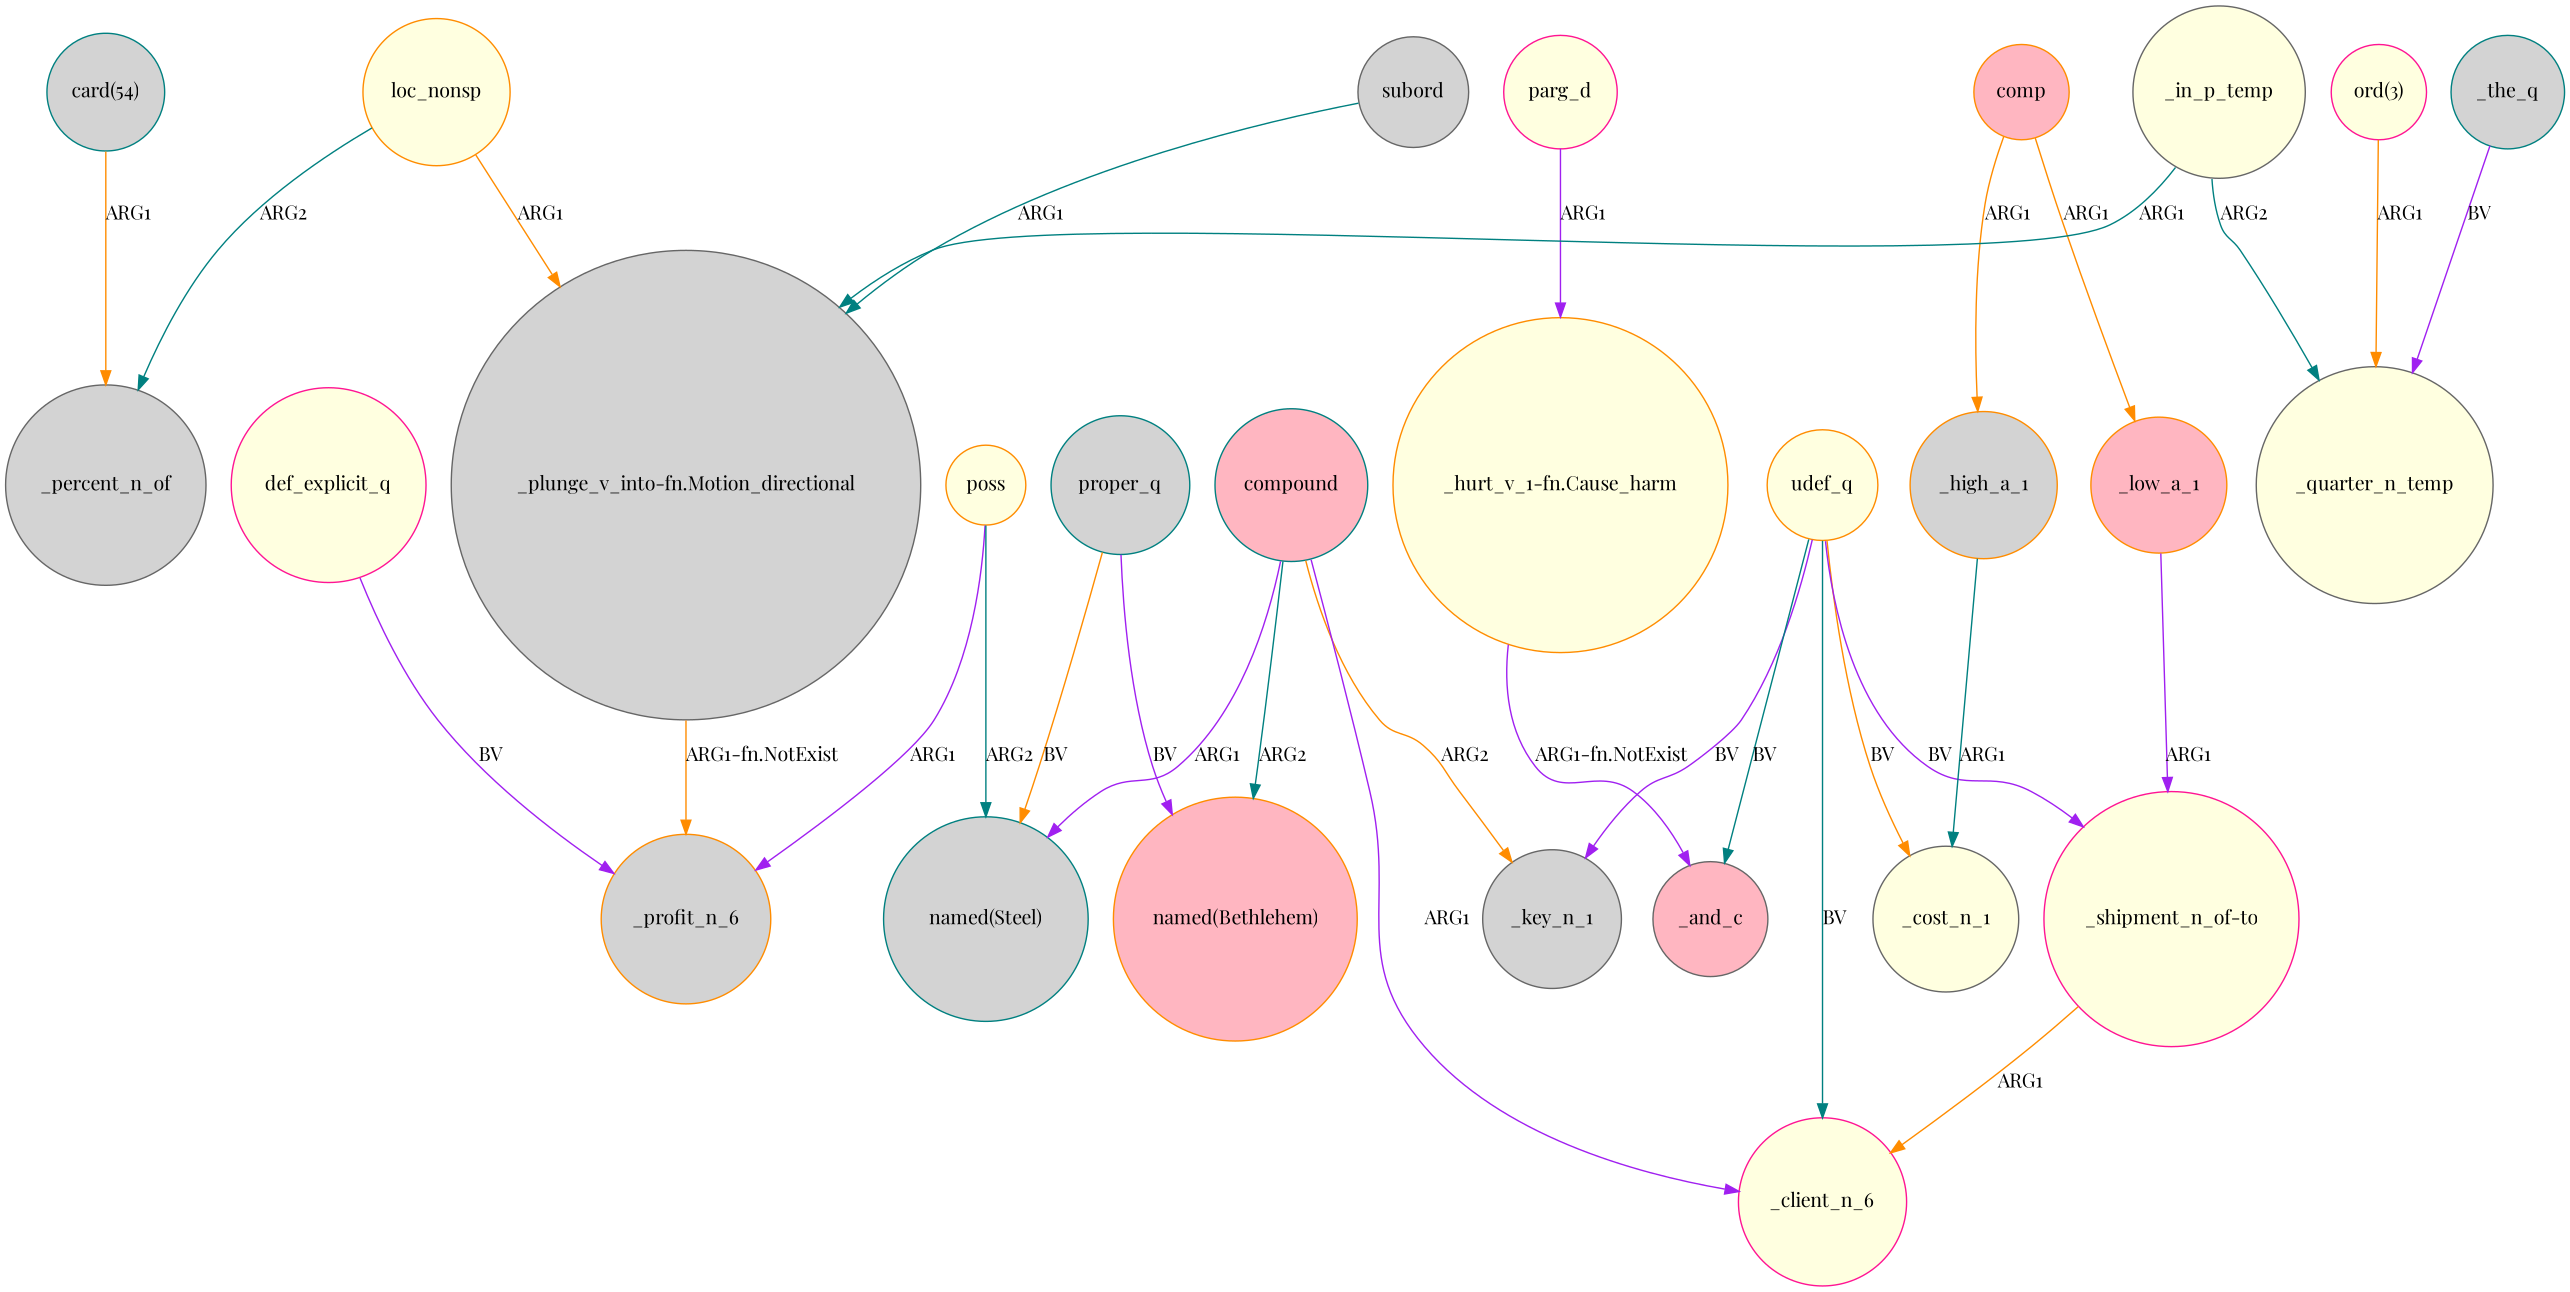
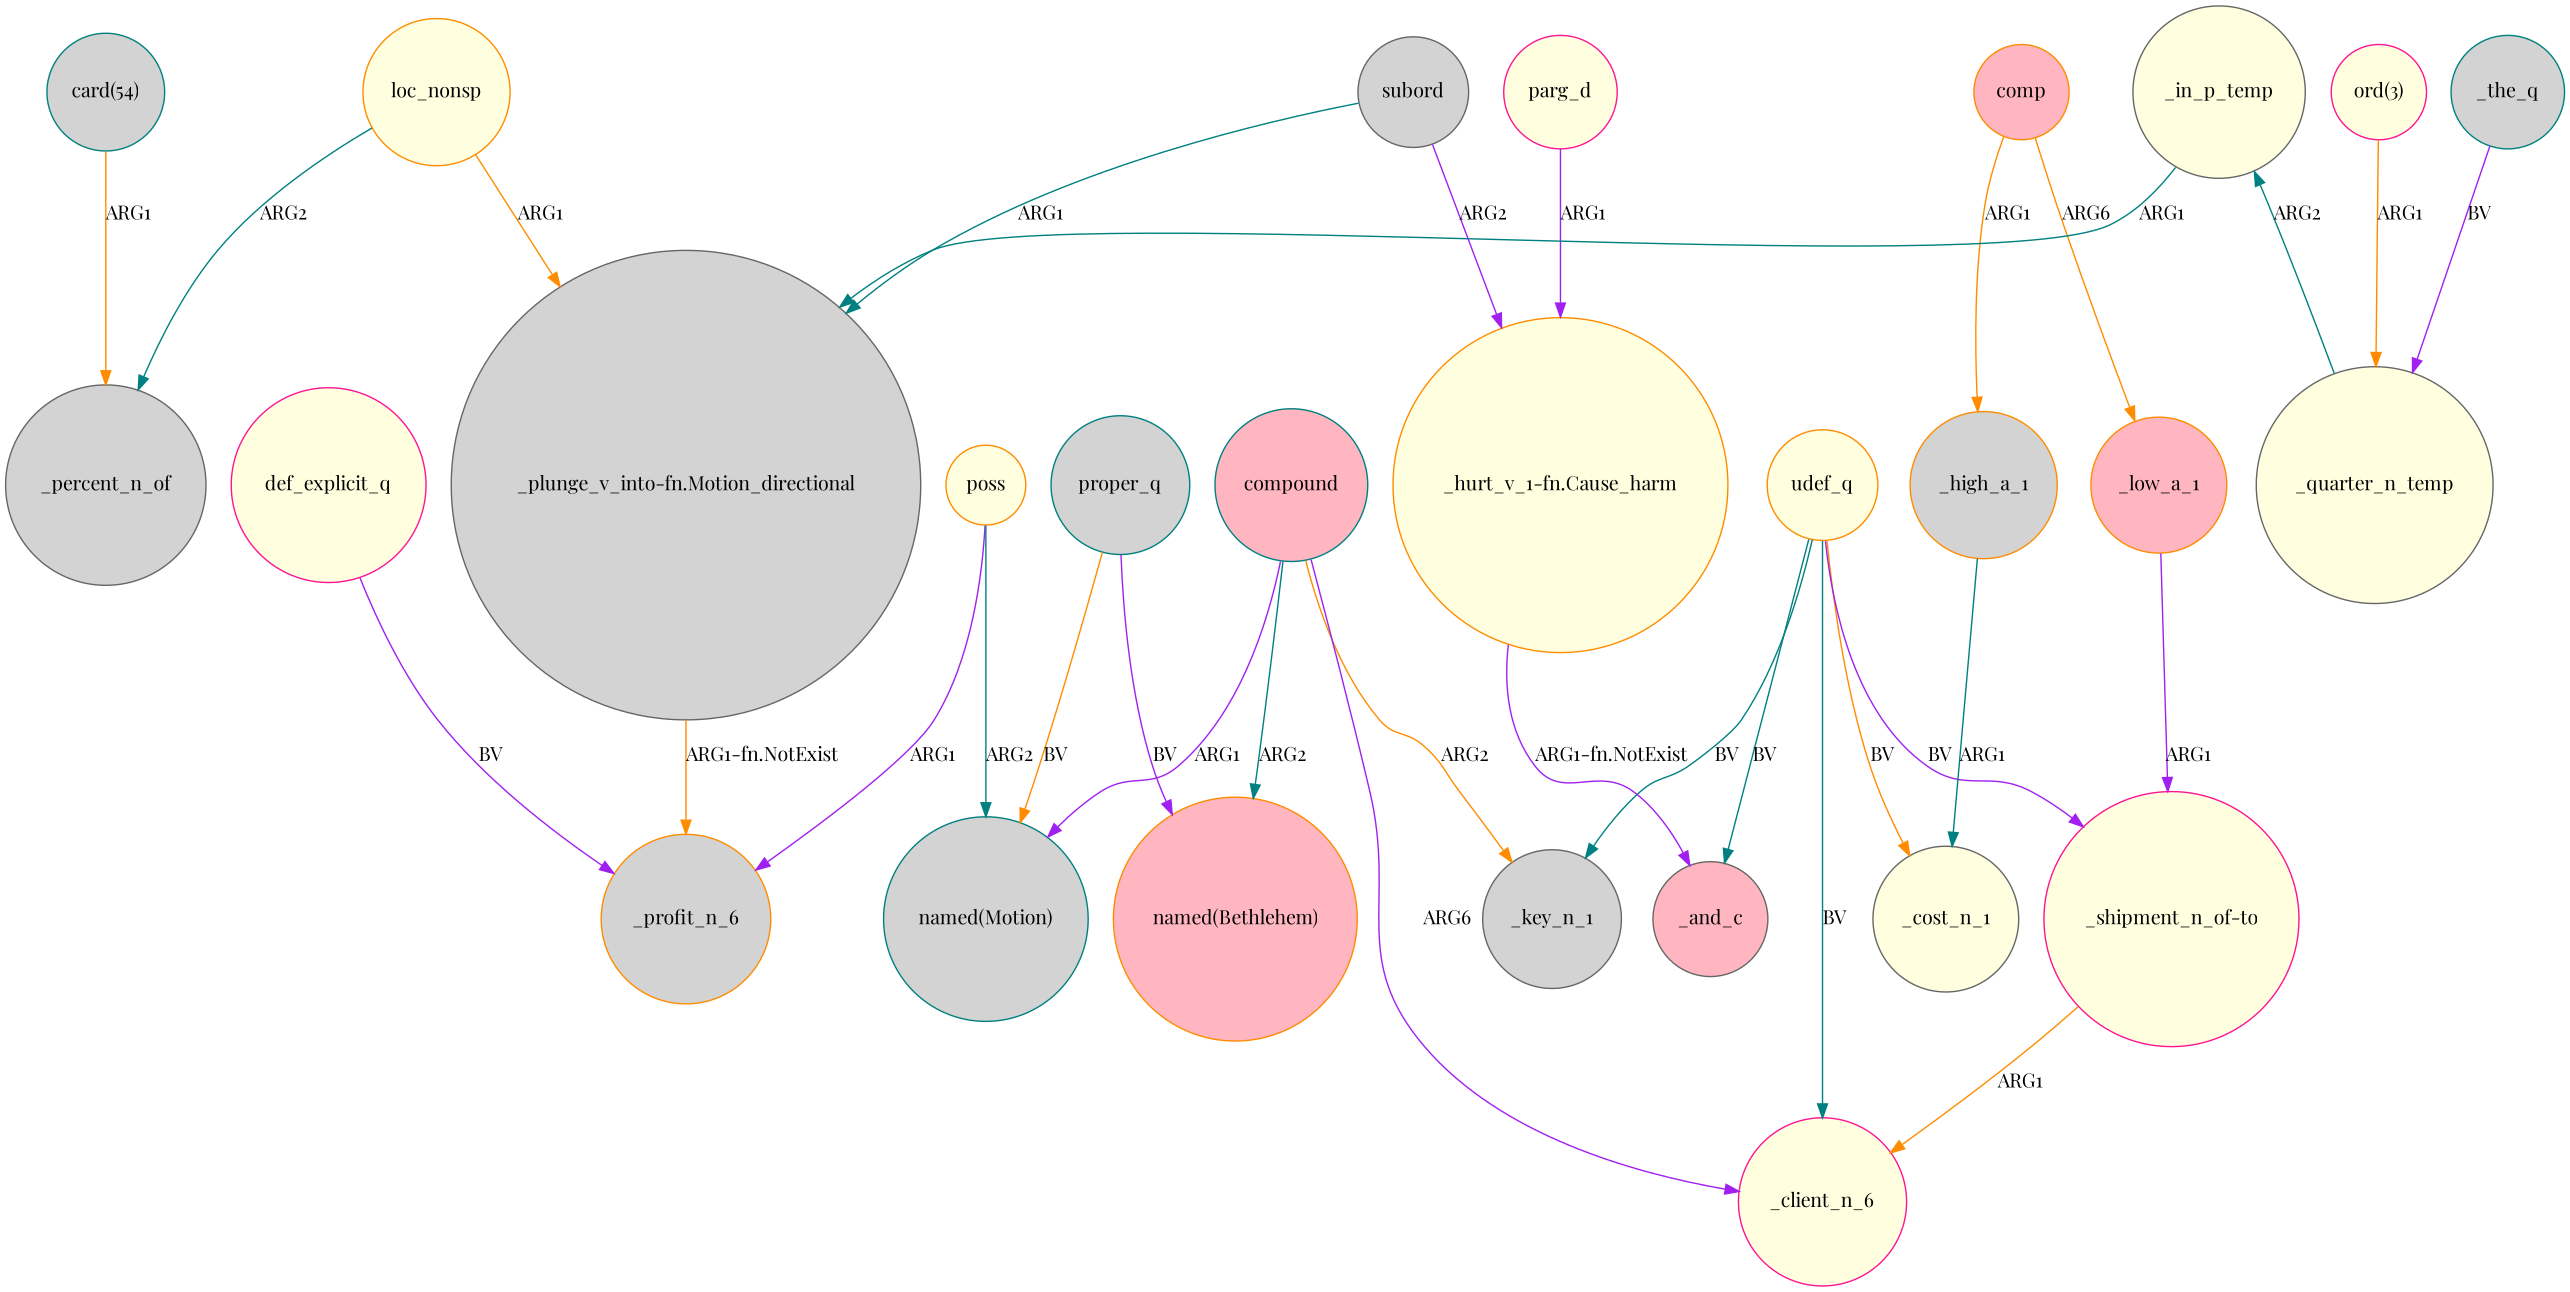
(2087, 214) -> (2087, 214)
none -> (1465, 229)
(2256, 275) -> (2298, 279)
(1741, 721) -> (1741, 721)
(986, 919) -> (986, 919)
(1448, 919) -> (1448, 919)
